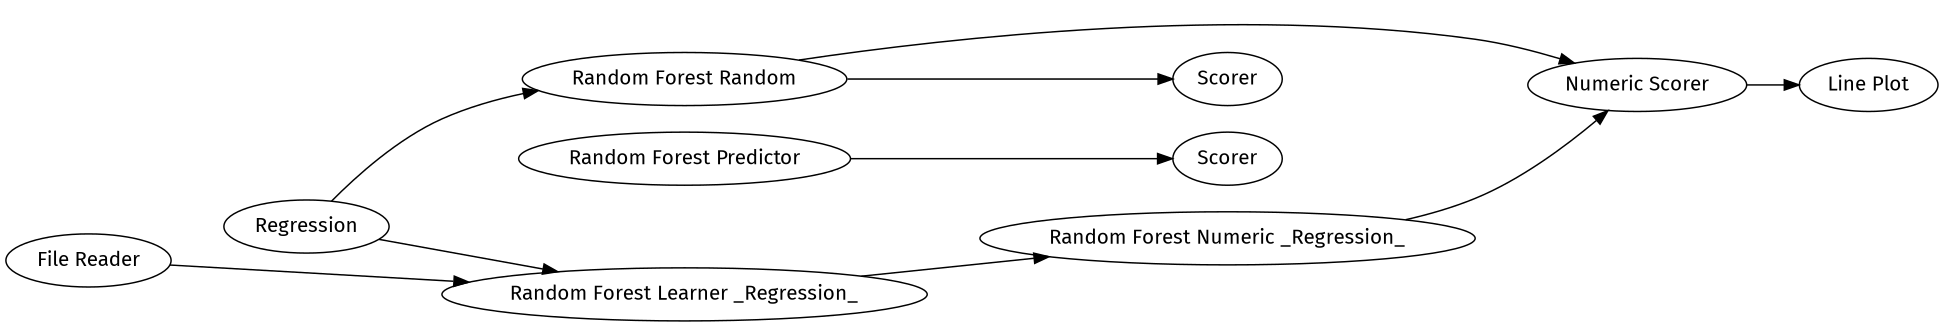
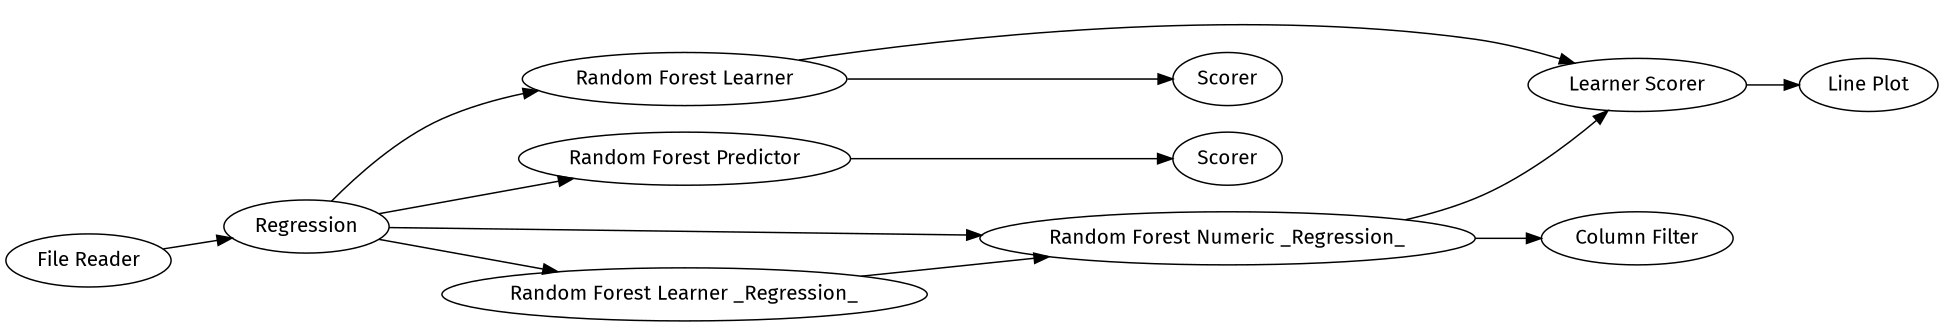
(685, 79) -> (685, 79)
(1637, 85) -> (1637, 85)
none -> (469, 197)
none -> (678, 231)
none -> (1637, 238)
(312, 273) -> (190, 245)
